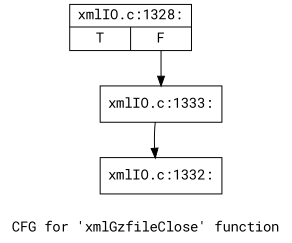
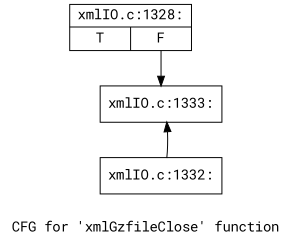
(154, 135) -> (168, 145)
